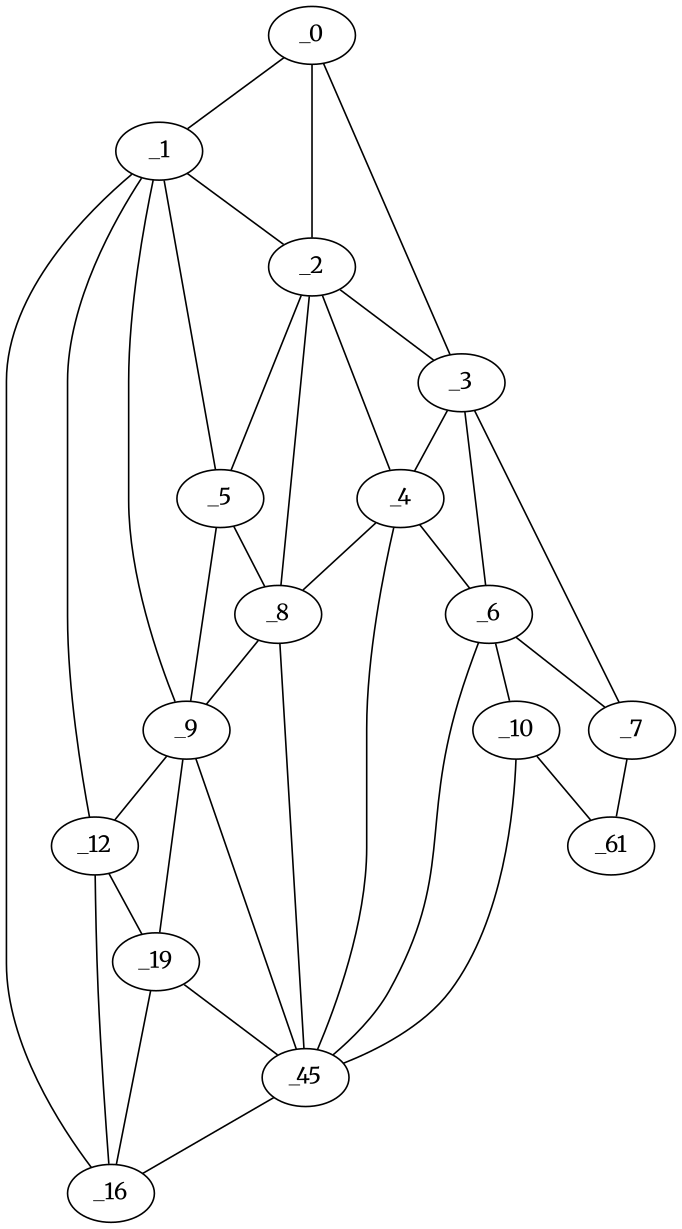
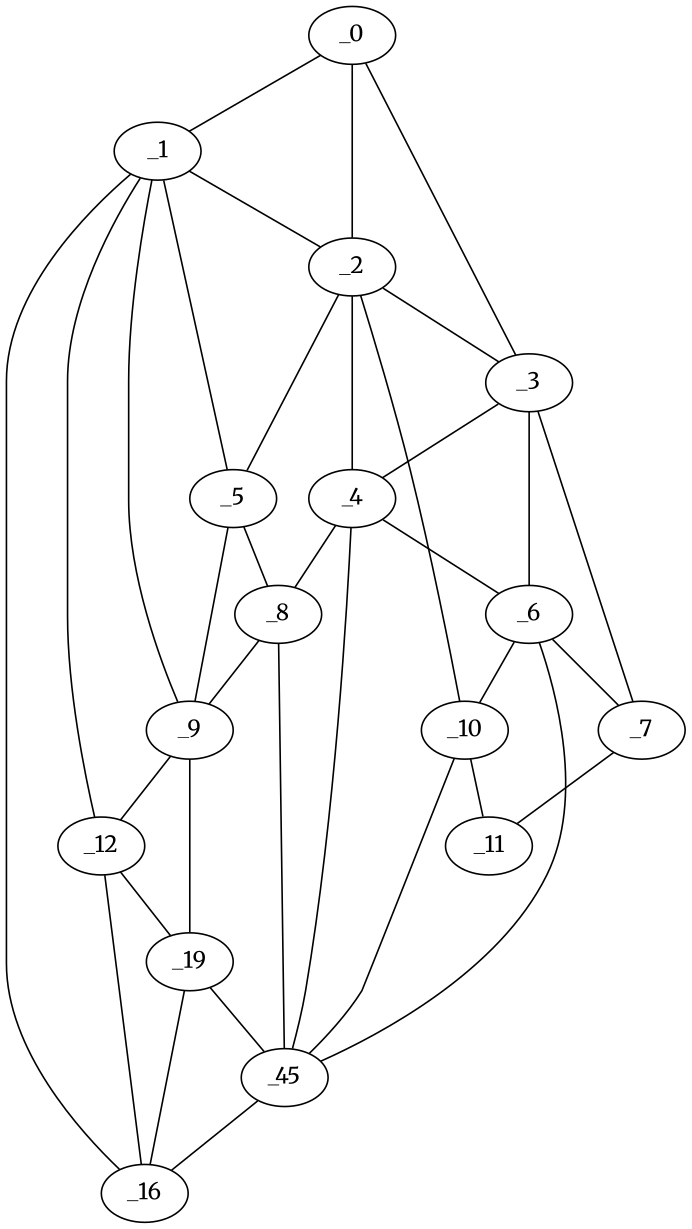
(295, 441) -> (417, 497)
(611, 846) -> (489, 846)
(246, 904) -> none
